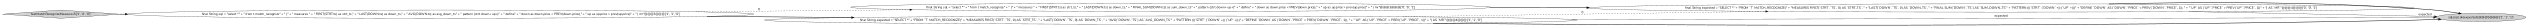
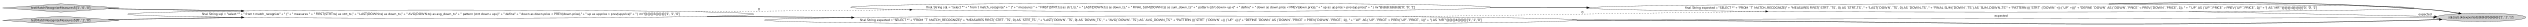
none -> (61, 20)
